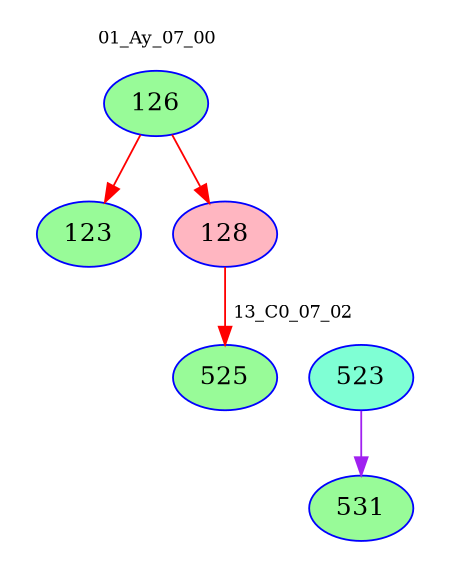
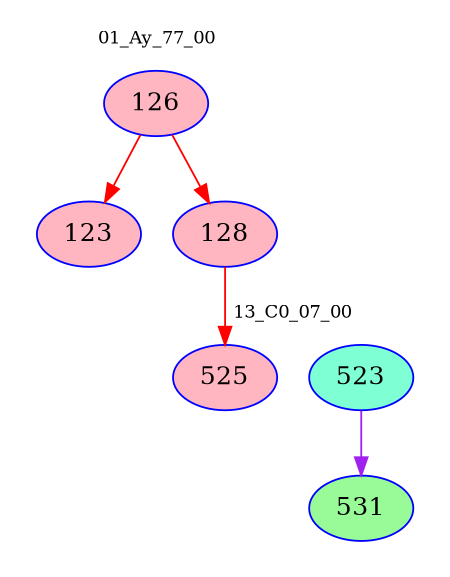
(157, 39) -> (157, 39)
(156, 103) -> (156, 103)
(89, 234) -> (89, 234)
(293, 313) -> (293, 313)
(225, 378) -> (225, 378)
